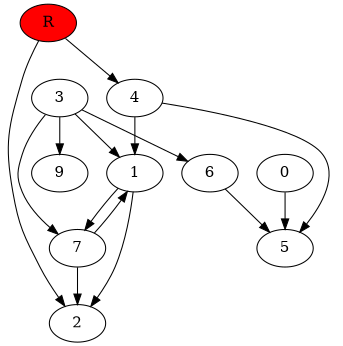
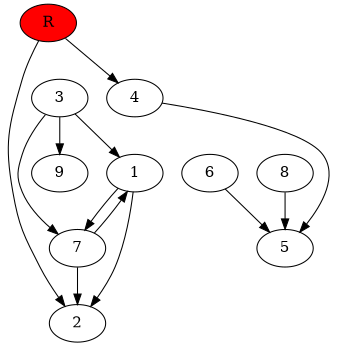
(135, 128) -> none
(128, 132) -> none
(285, 173) -> (285, 173)
